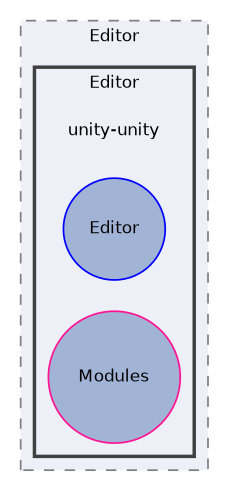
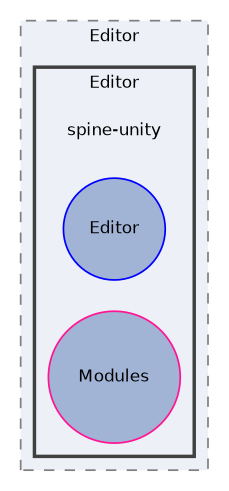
(114, 131) -> (114, 131)
